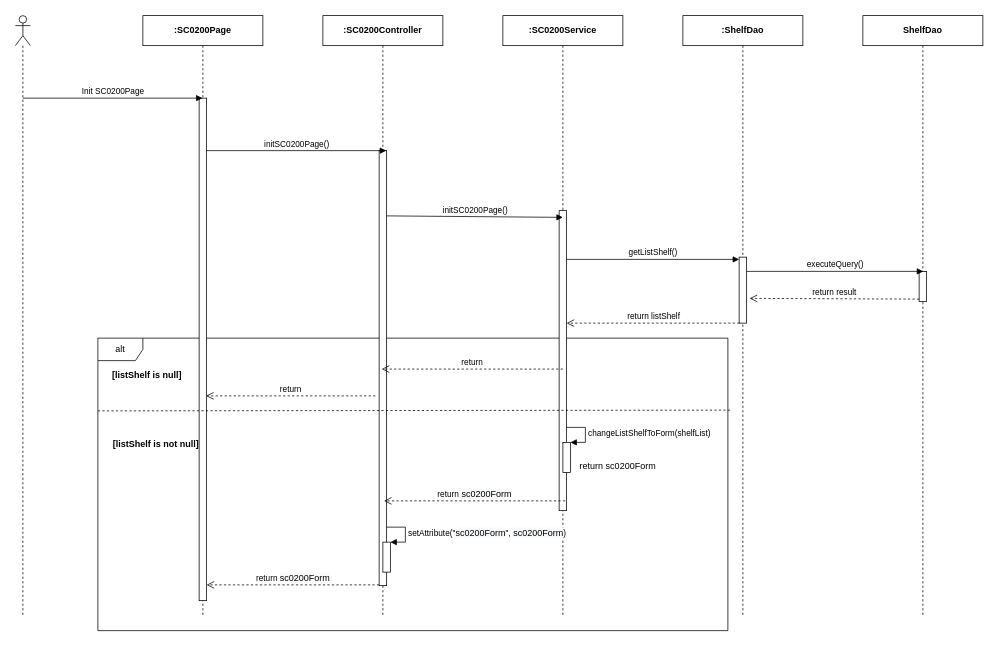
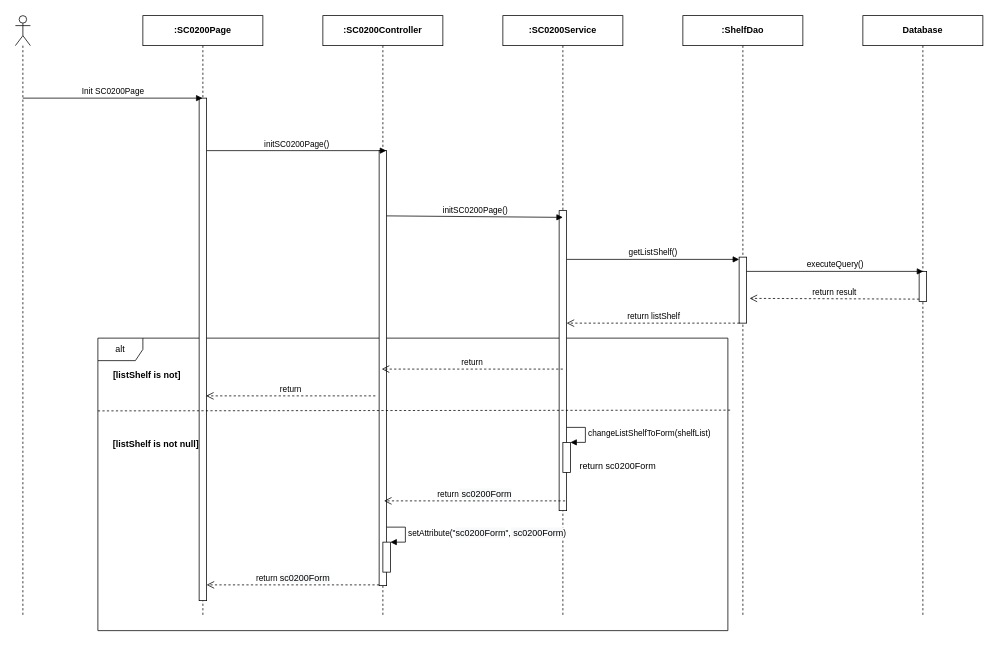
(923, 30) -> (923, 30)
(147, 375) -> (147, 375)
